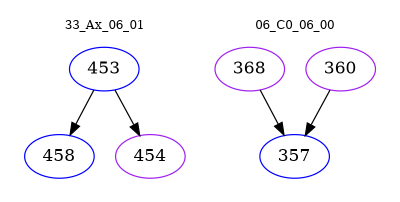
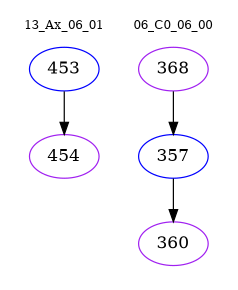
(105, 26) -> (64, 26)
(321, 107) -> (173, 194)
(59, 156) -> none
